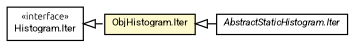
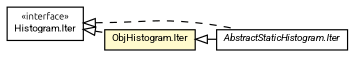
none -> (167, 21)
